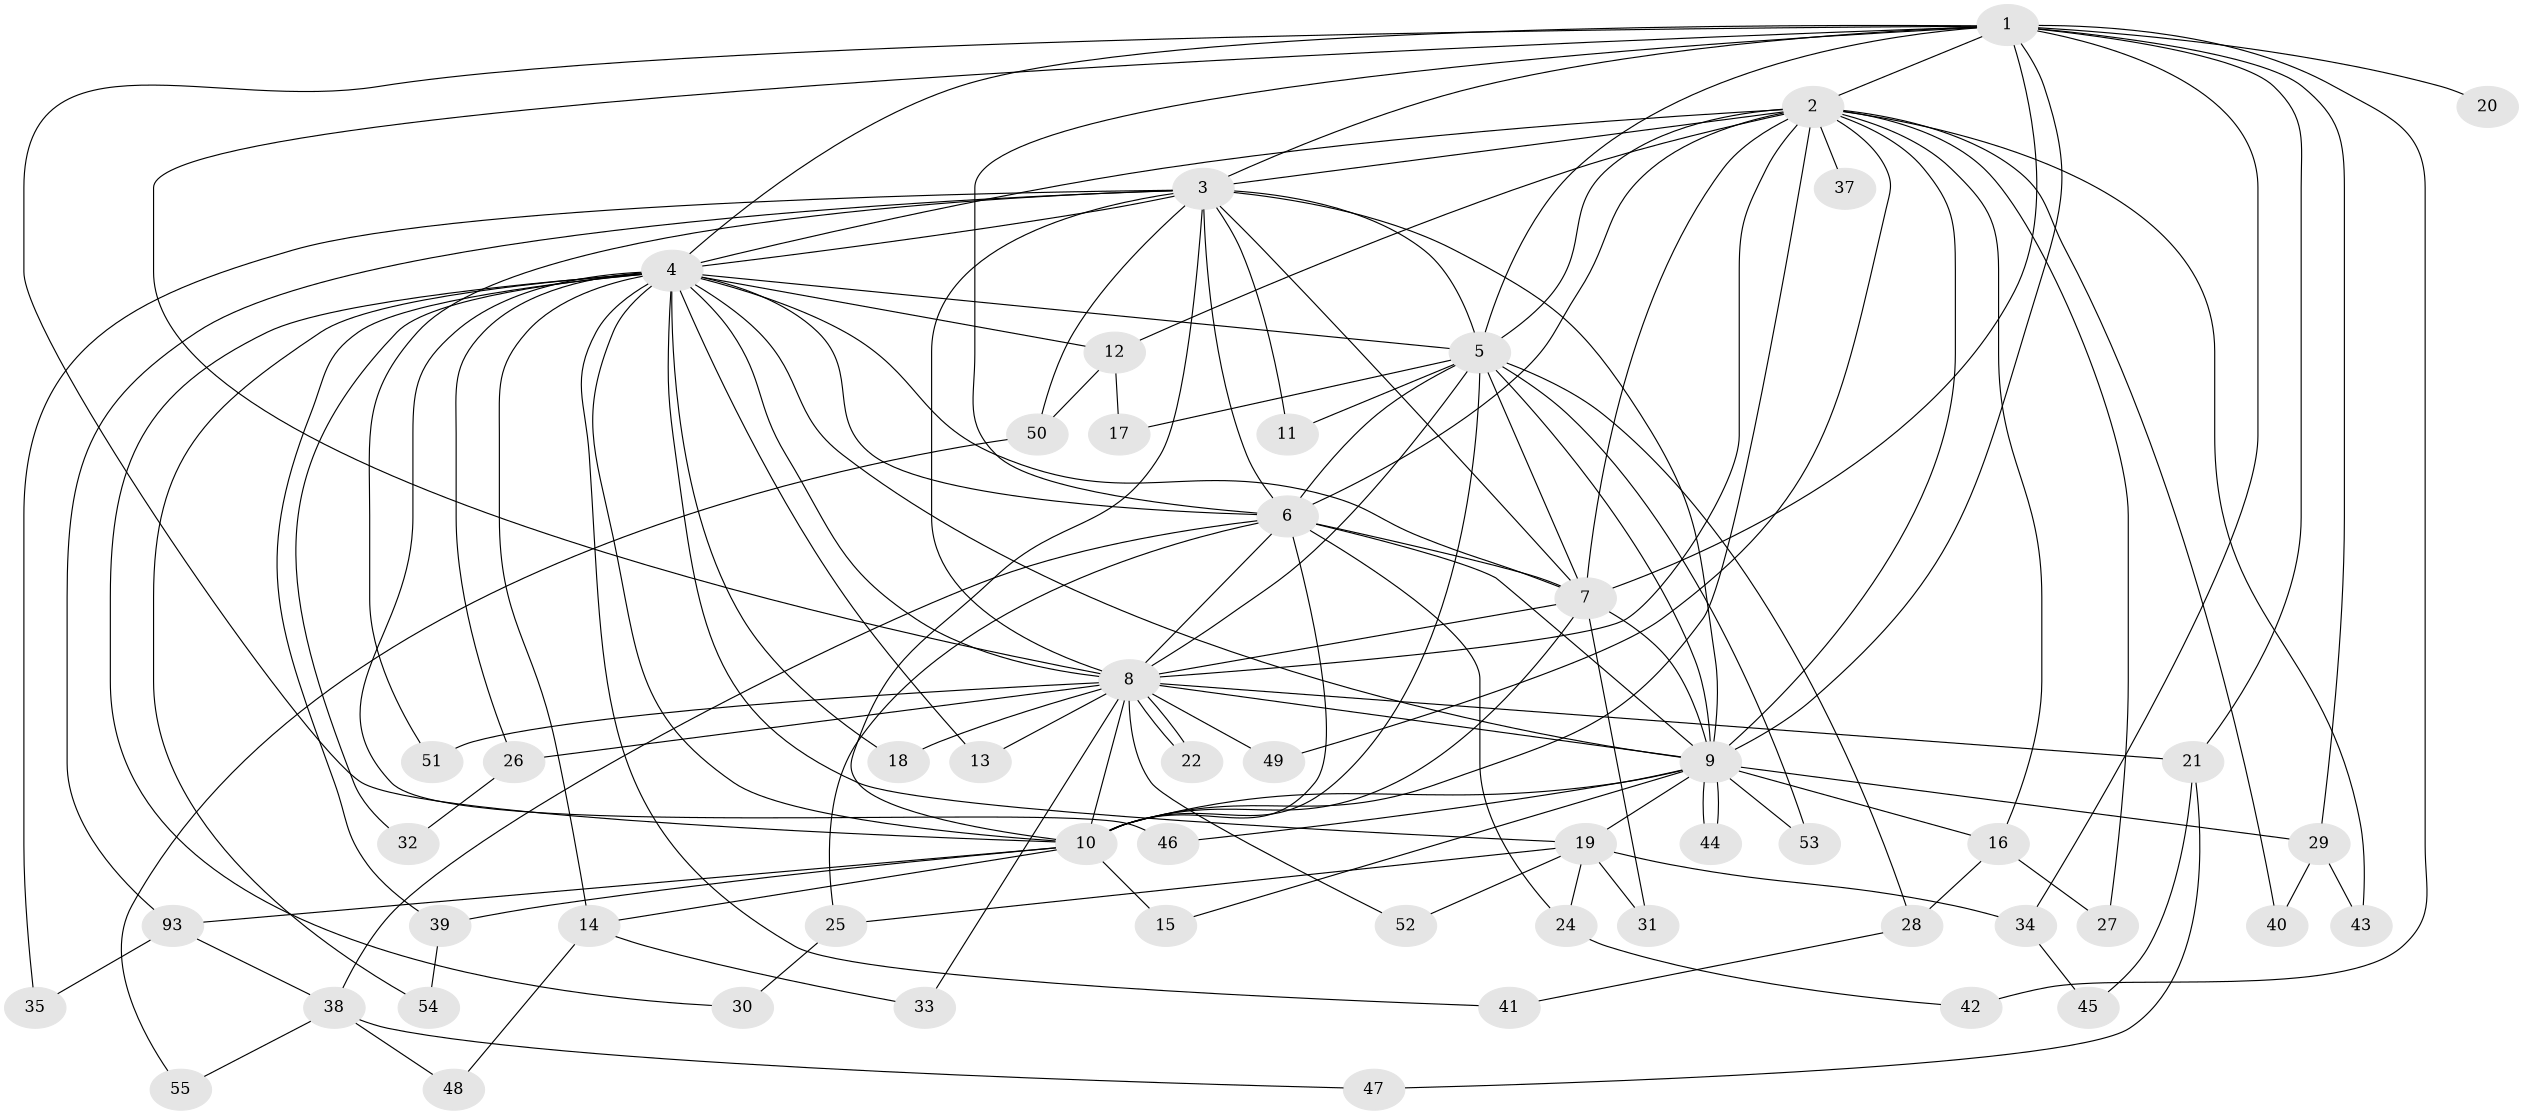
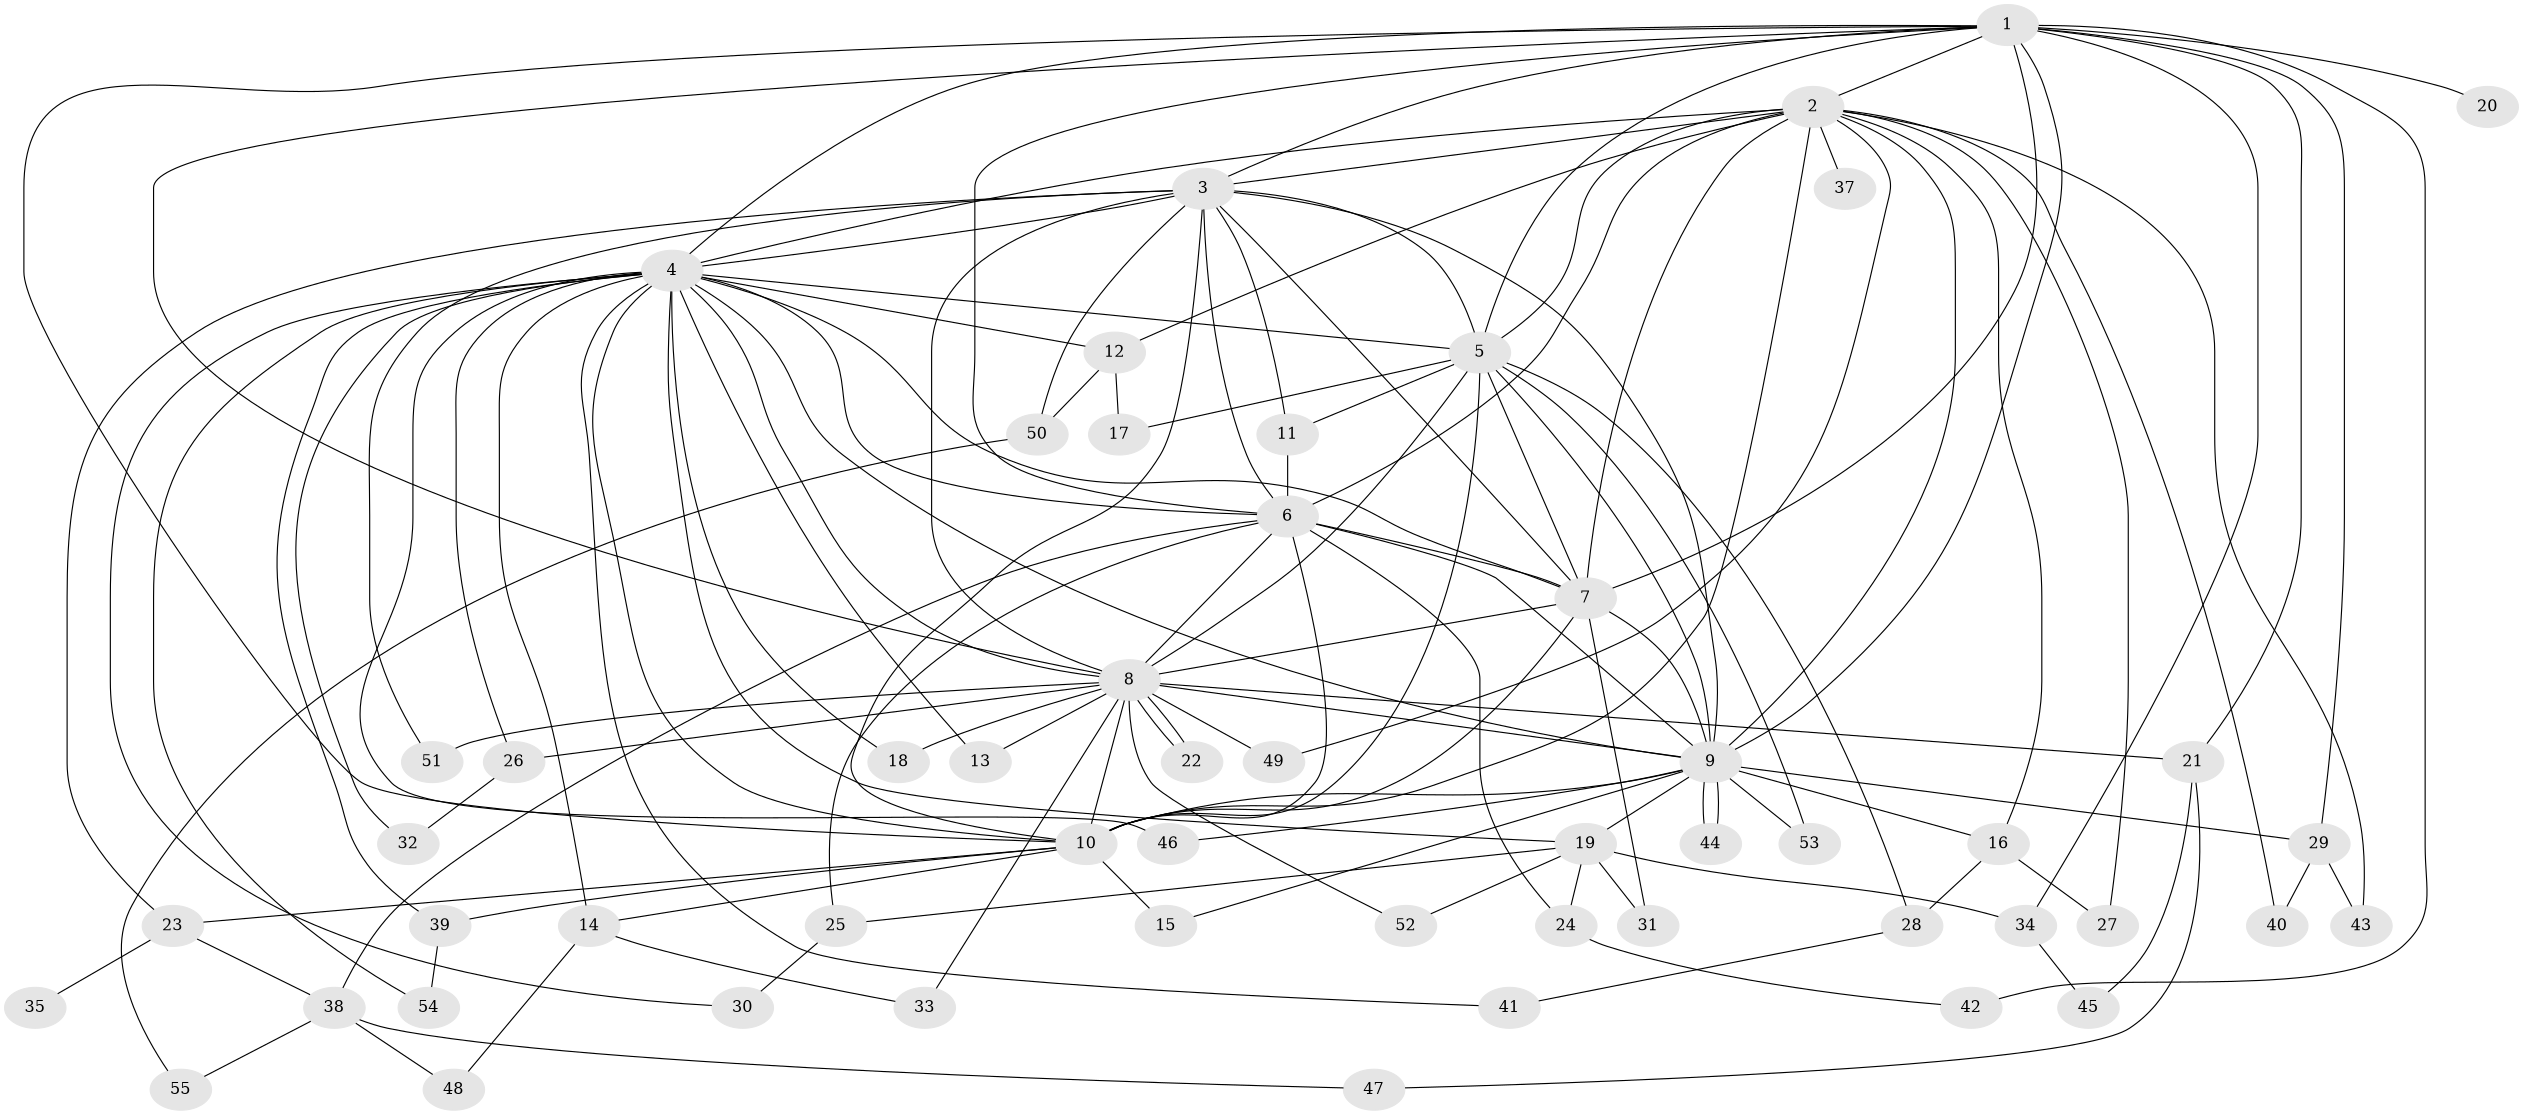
(291, 251) -> none
(1369, 421) -> (1288, 476)
(1654, 594) -> none
(173, 926) -> (173, 926)
